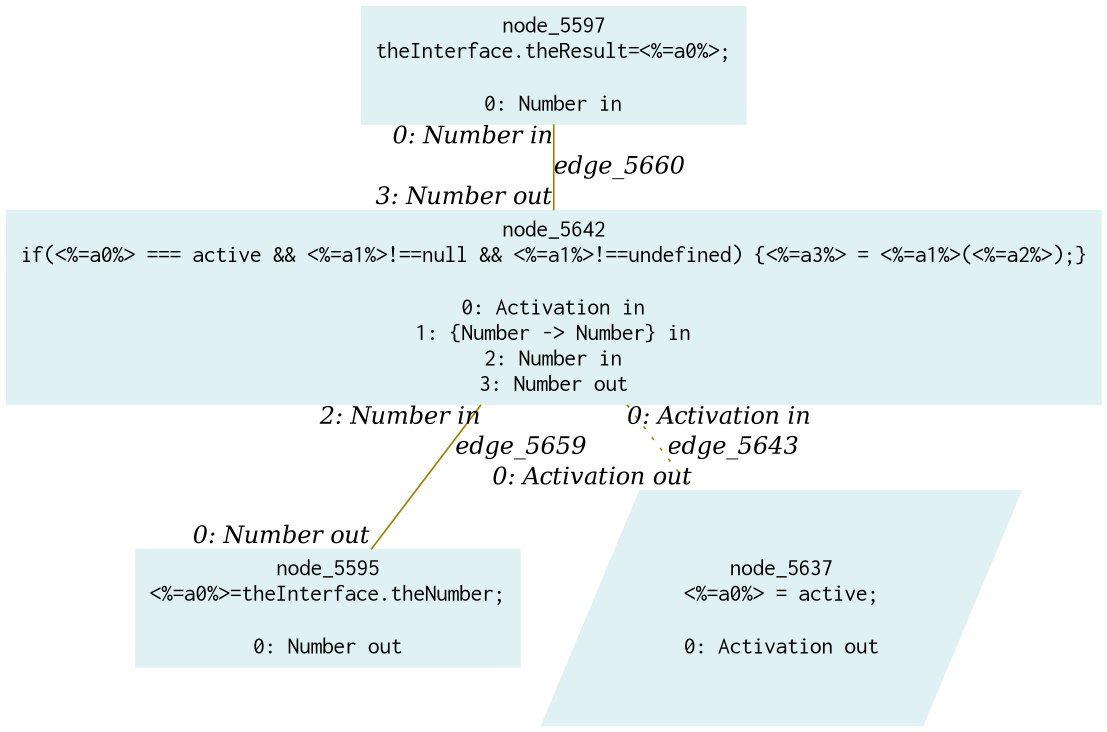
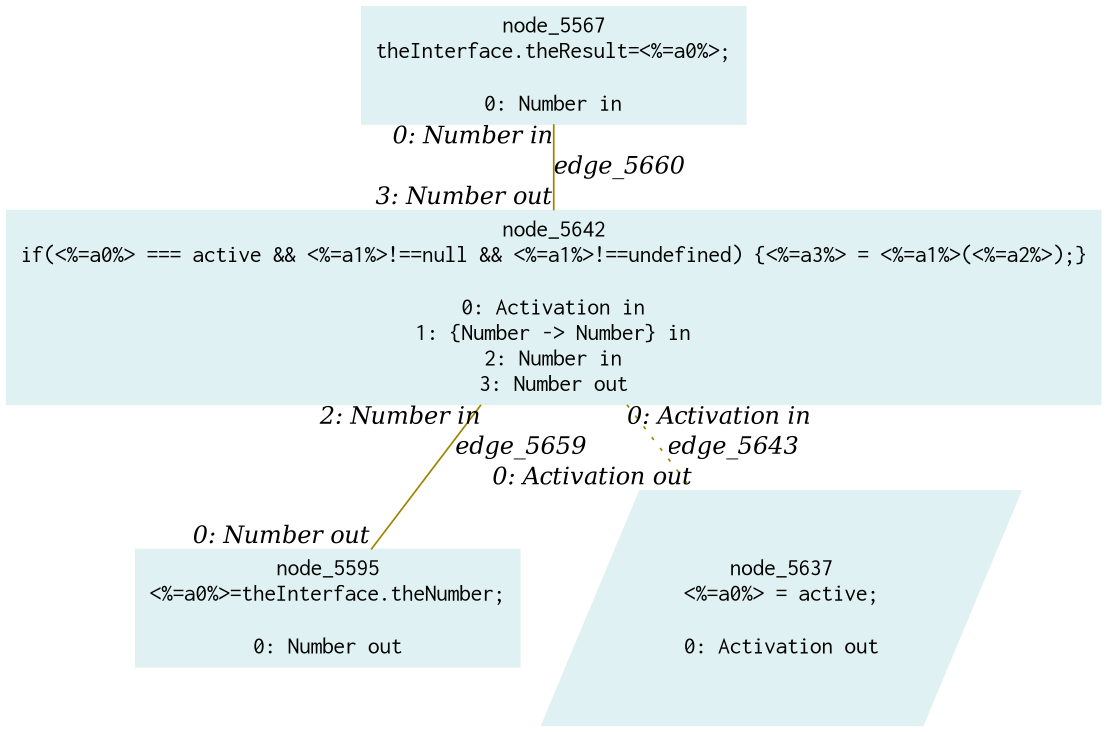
(554, 65) -> (554, 65)
